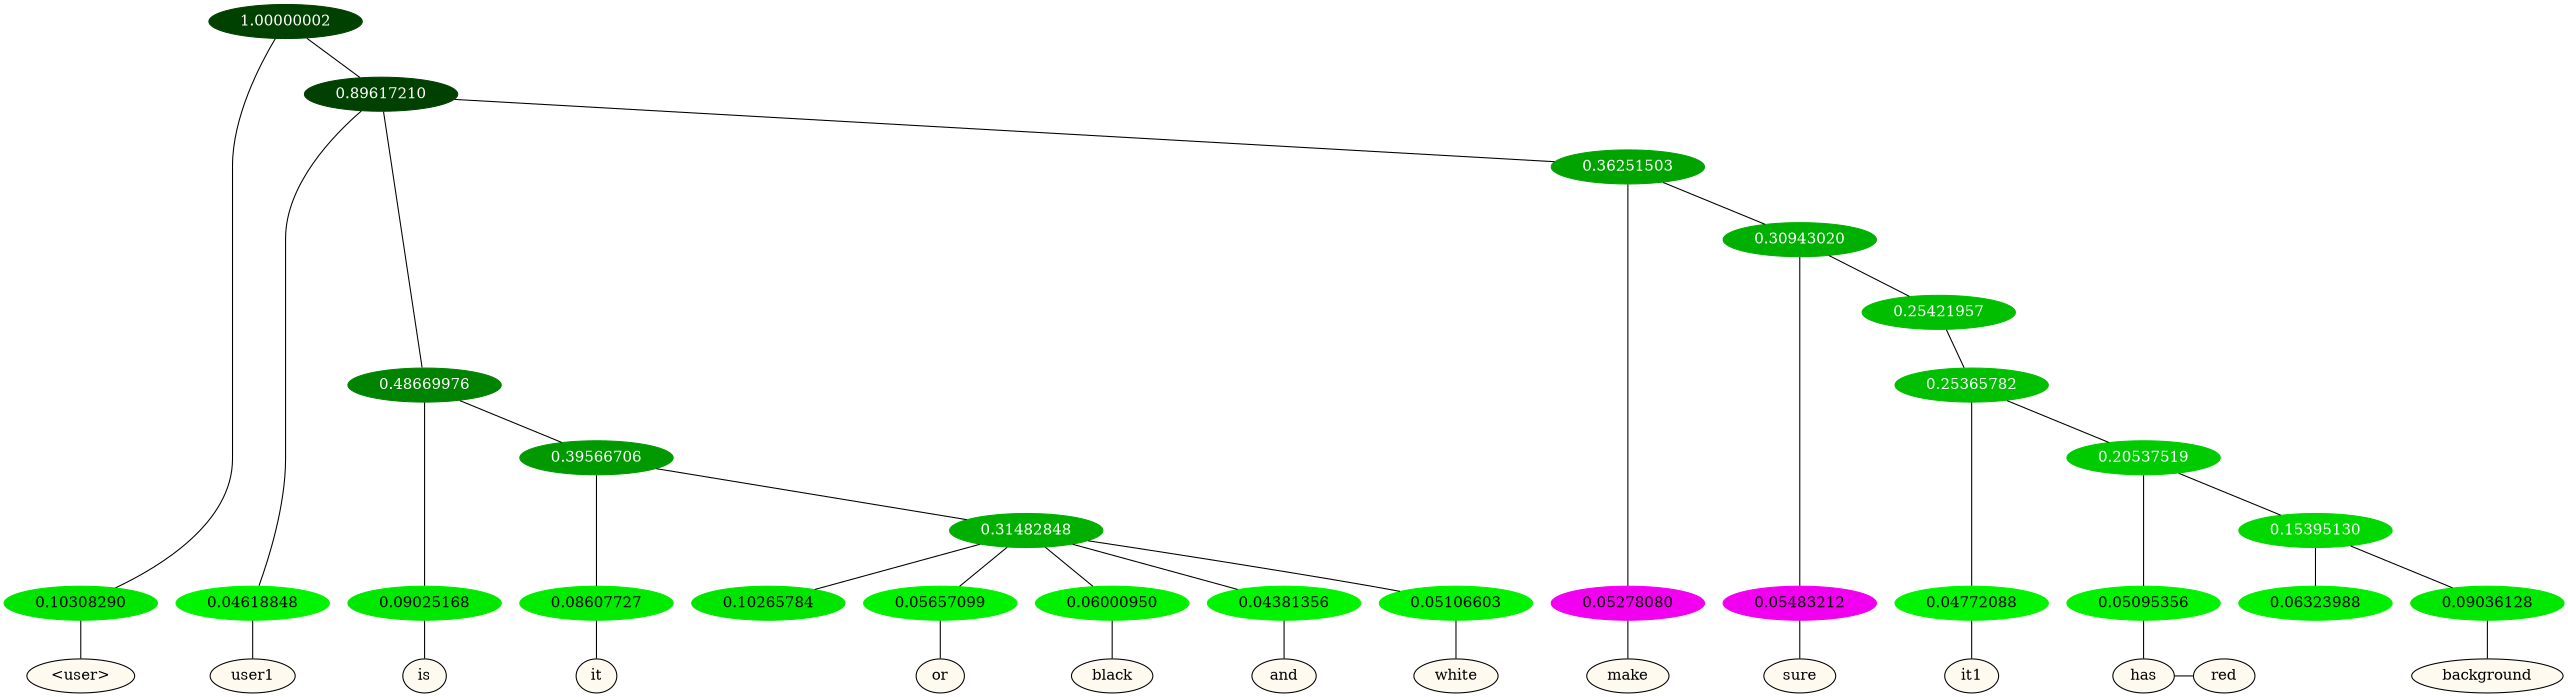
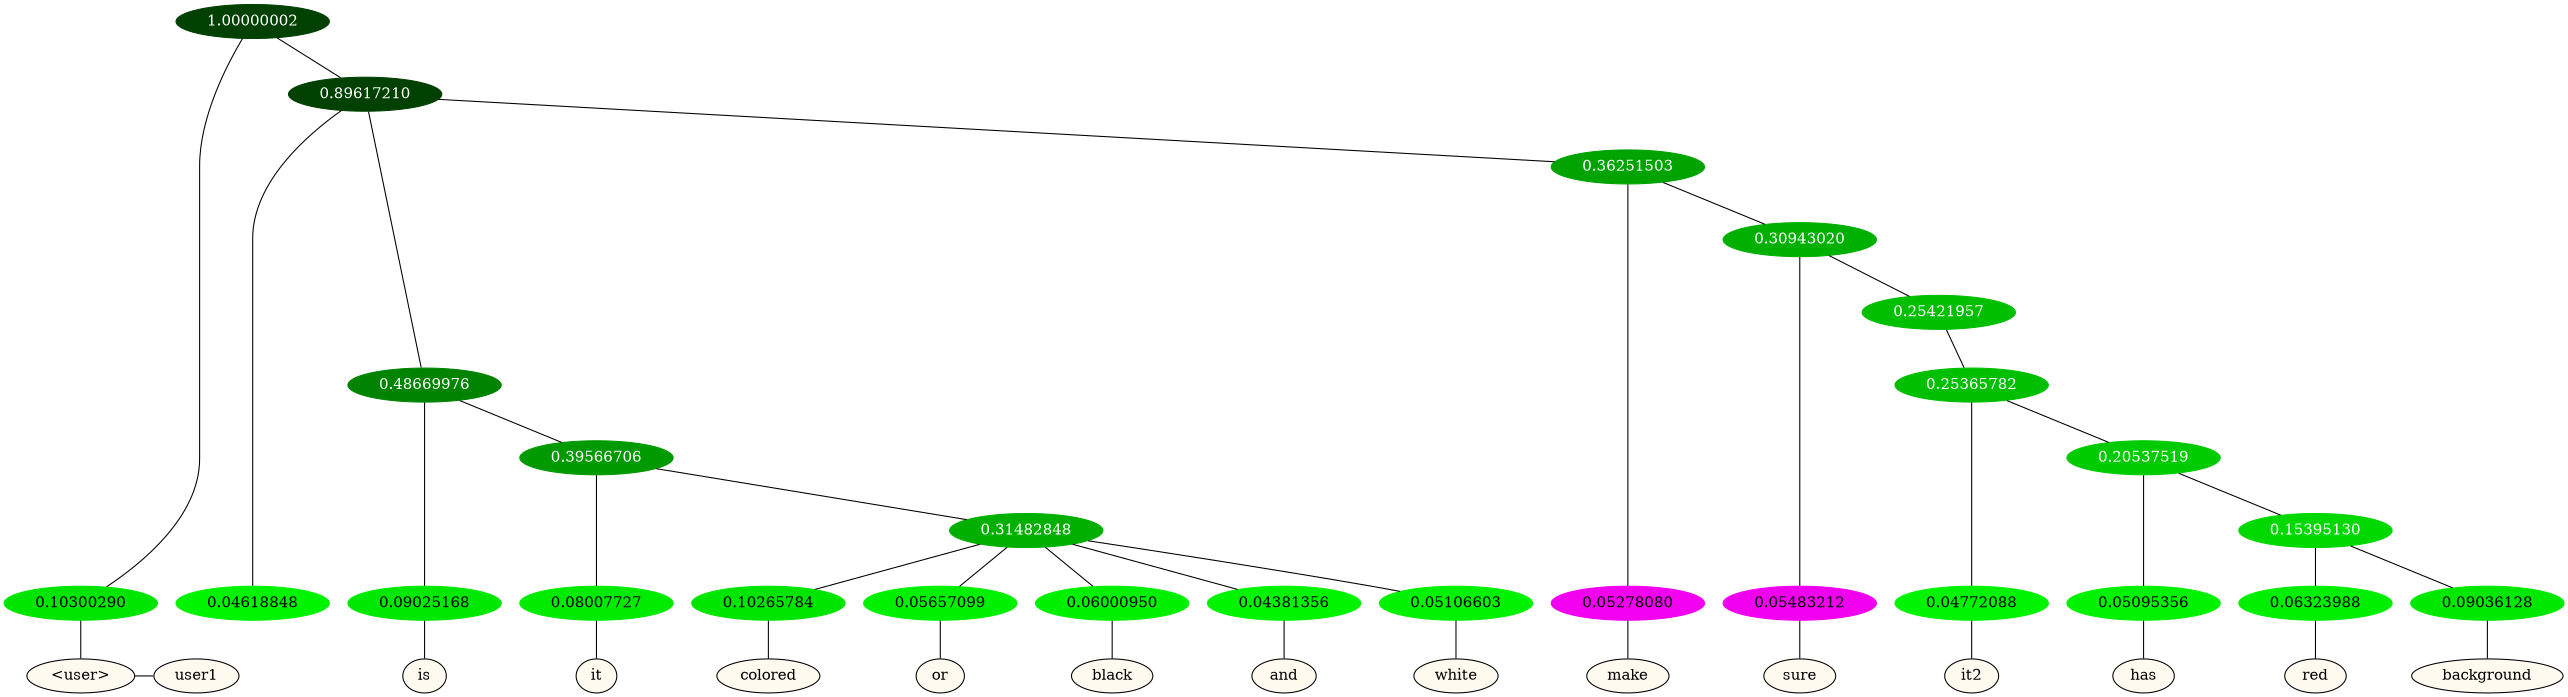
(81, 603) -> (81, 603)
(596, 603) -> (596, 603)
(253, 640) -> (144, 676)
none -> (768, 676)
(1972, 676) -> (1972, 676)
(2184, 676) -> (2315, 640)
